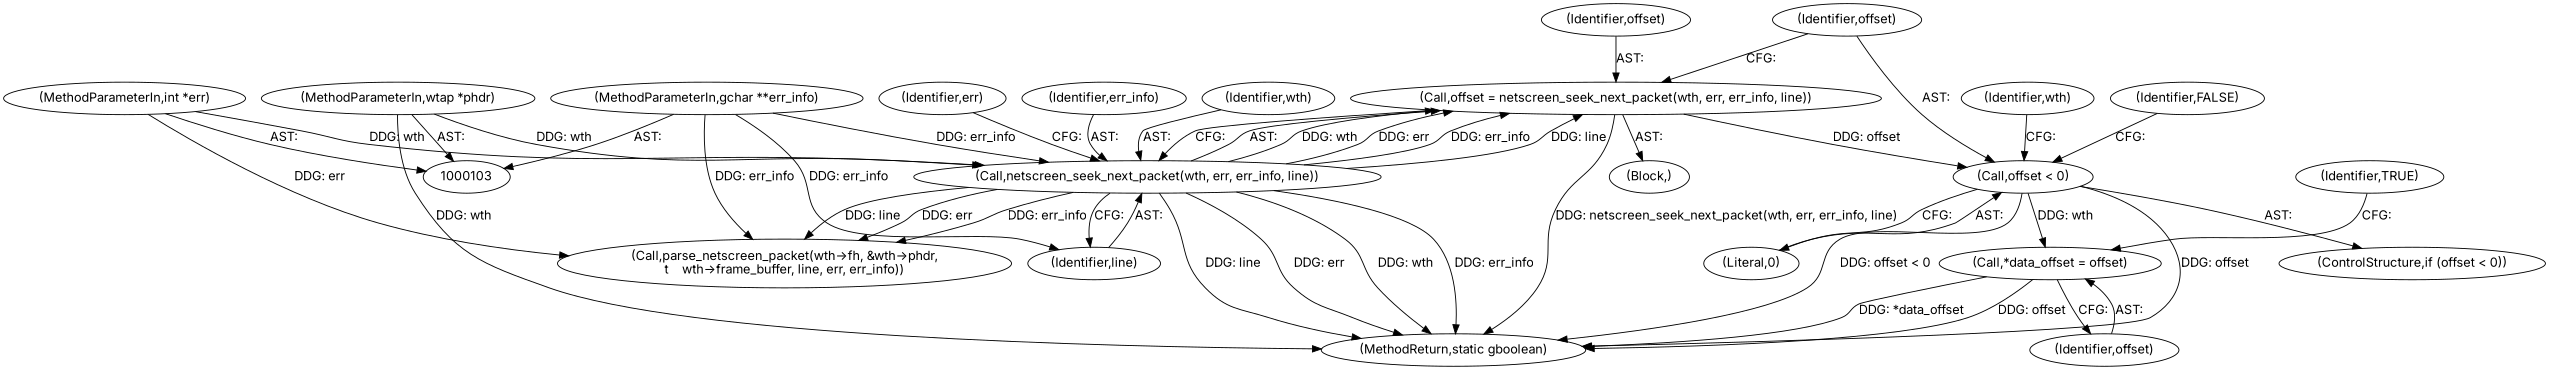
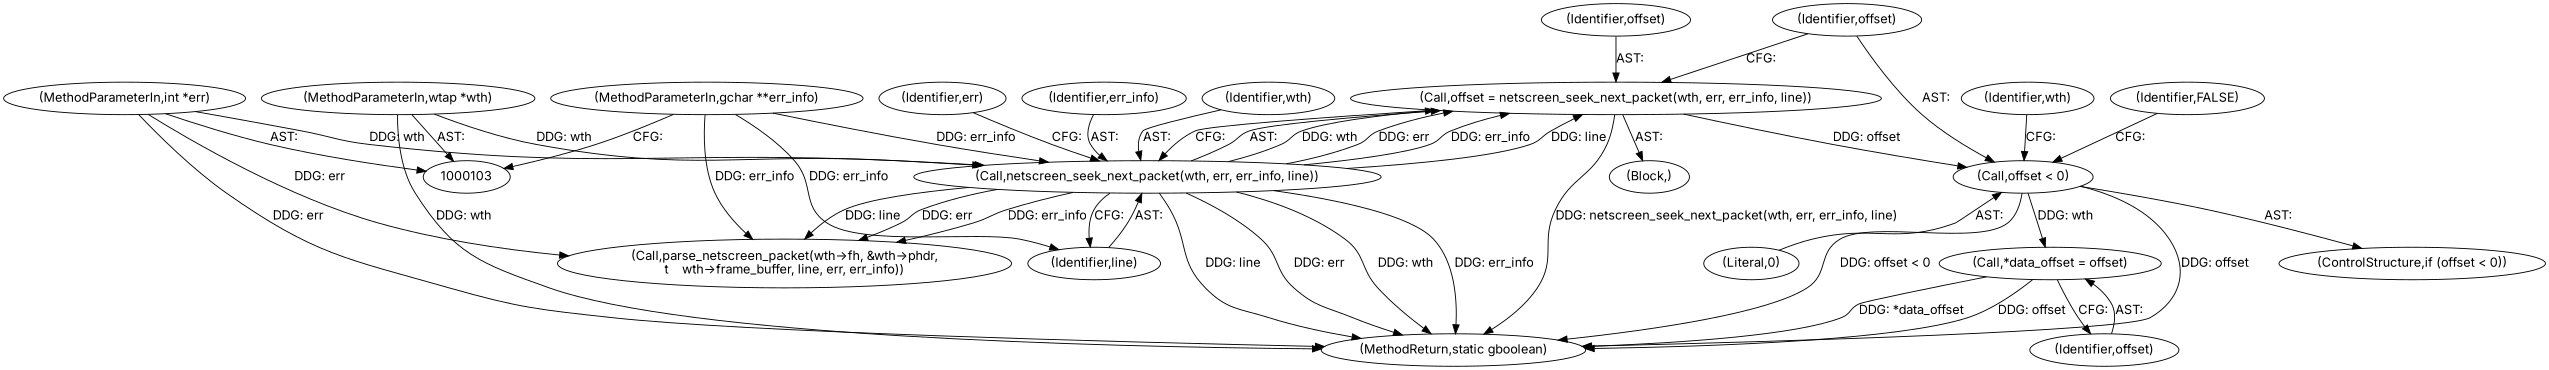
(398, 98) -> (398, 98)
(650, 138) -> (650, 138)
(2370, 177) -> none
(1895, 225) -> none
none -> (700, 325)
